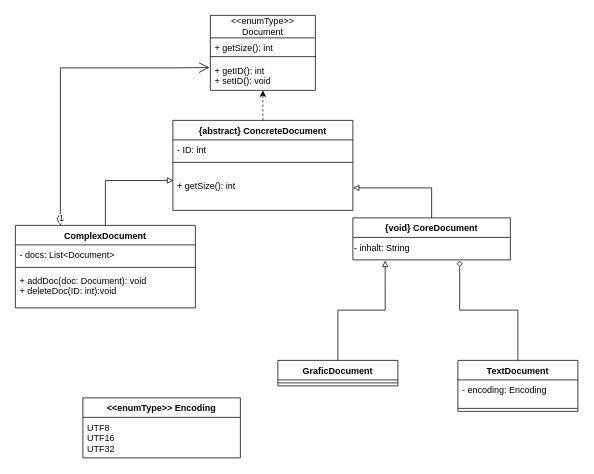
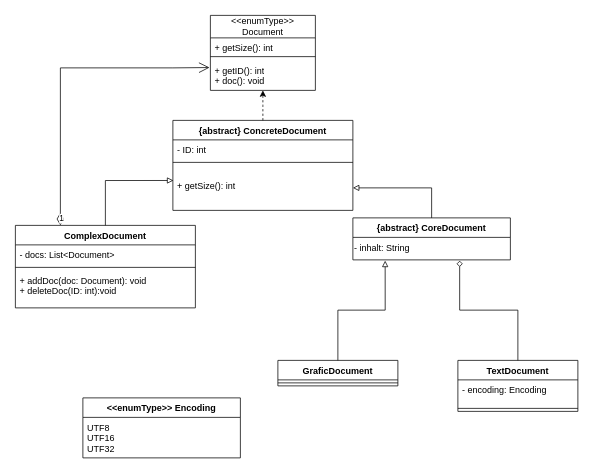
(248, 76) -> (245, 76)
(432, 229) -> (432, 229)
